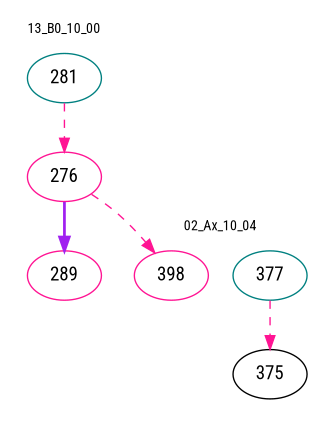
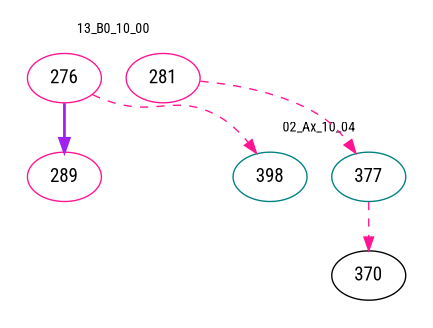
(64, 78) -> (163, 78)
(64, 121) -> (281, 97)
(171, 276) -> (270, 177)
(270, 374) -> (369, 276)
